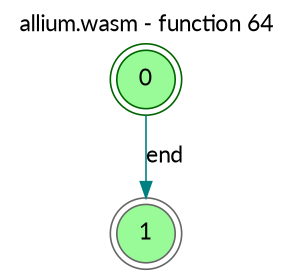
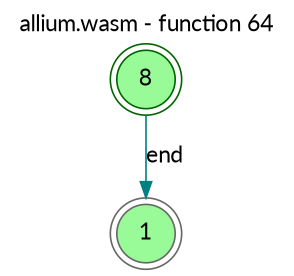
(146, 79) -> (146, 79)
